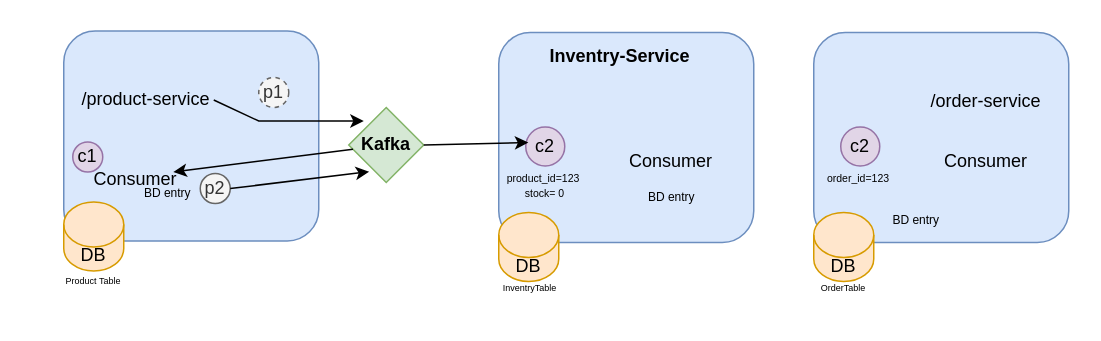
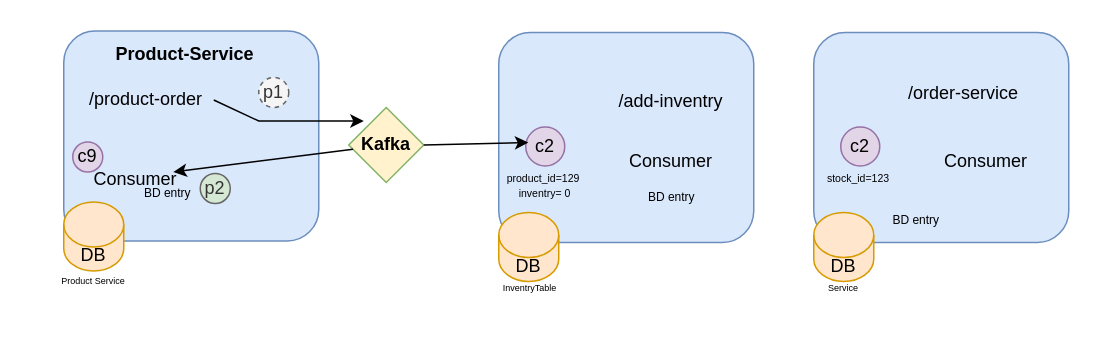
none -> (185, 55)
(620, 56) -> none
(146, 100) -> (146, 100)
none -> (671, 101)
(986, 101) -> (964, 94)
(386, 145) -> (386, 145)
(88, 157) -> (88, 157)
(544, 176) -> (544, 176)
(859, 176) -> (859, 176)
(295, 180) -> none
(215, 188) -> (215, 188)
(545, 191) -> (545, 191)
(94, 278) -> (94, 278)
(844, 286) -> (844, 286)
